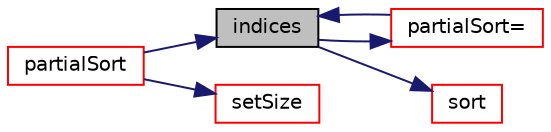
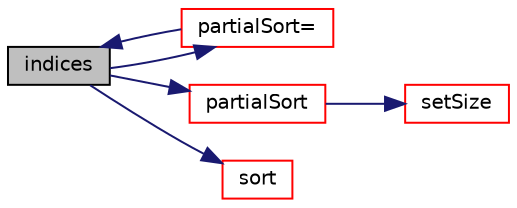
(170, 47) -> (140, 81)
